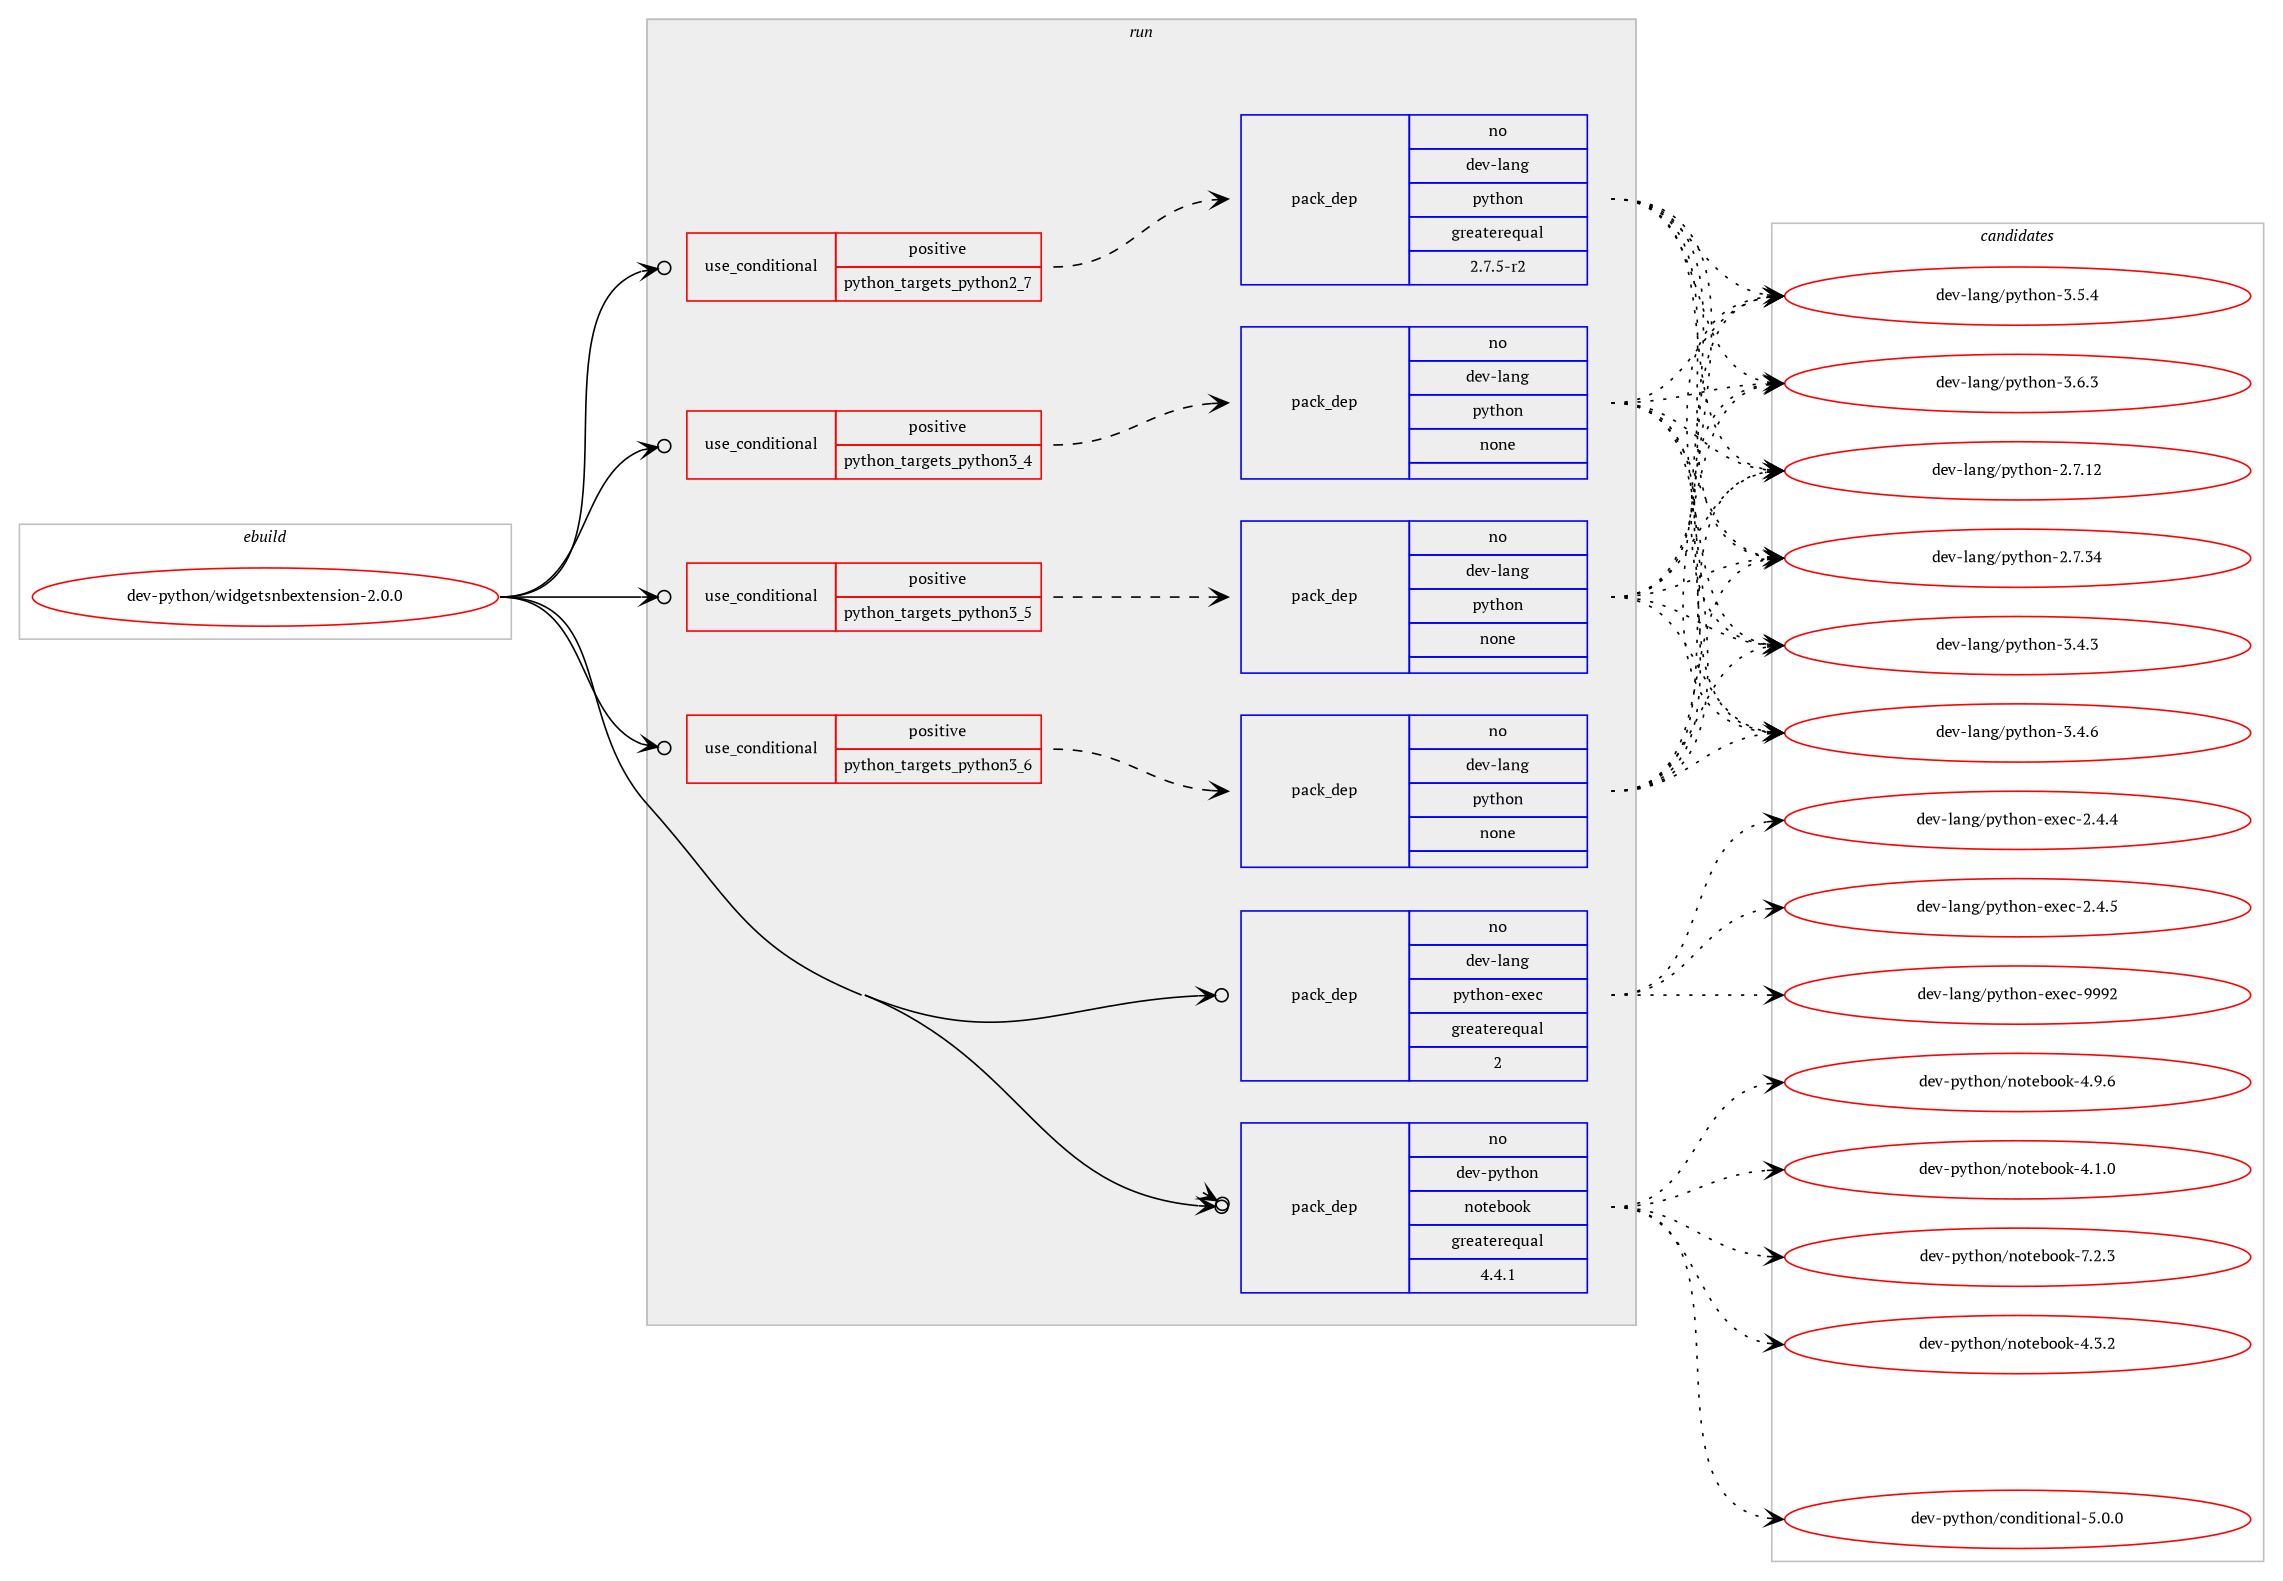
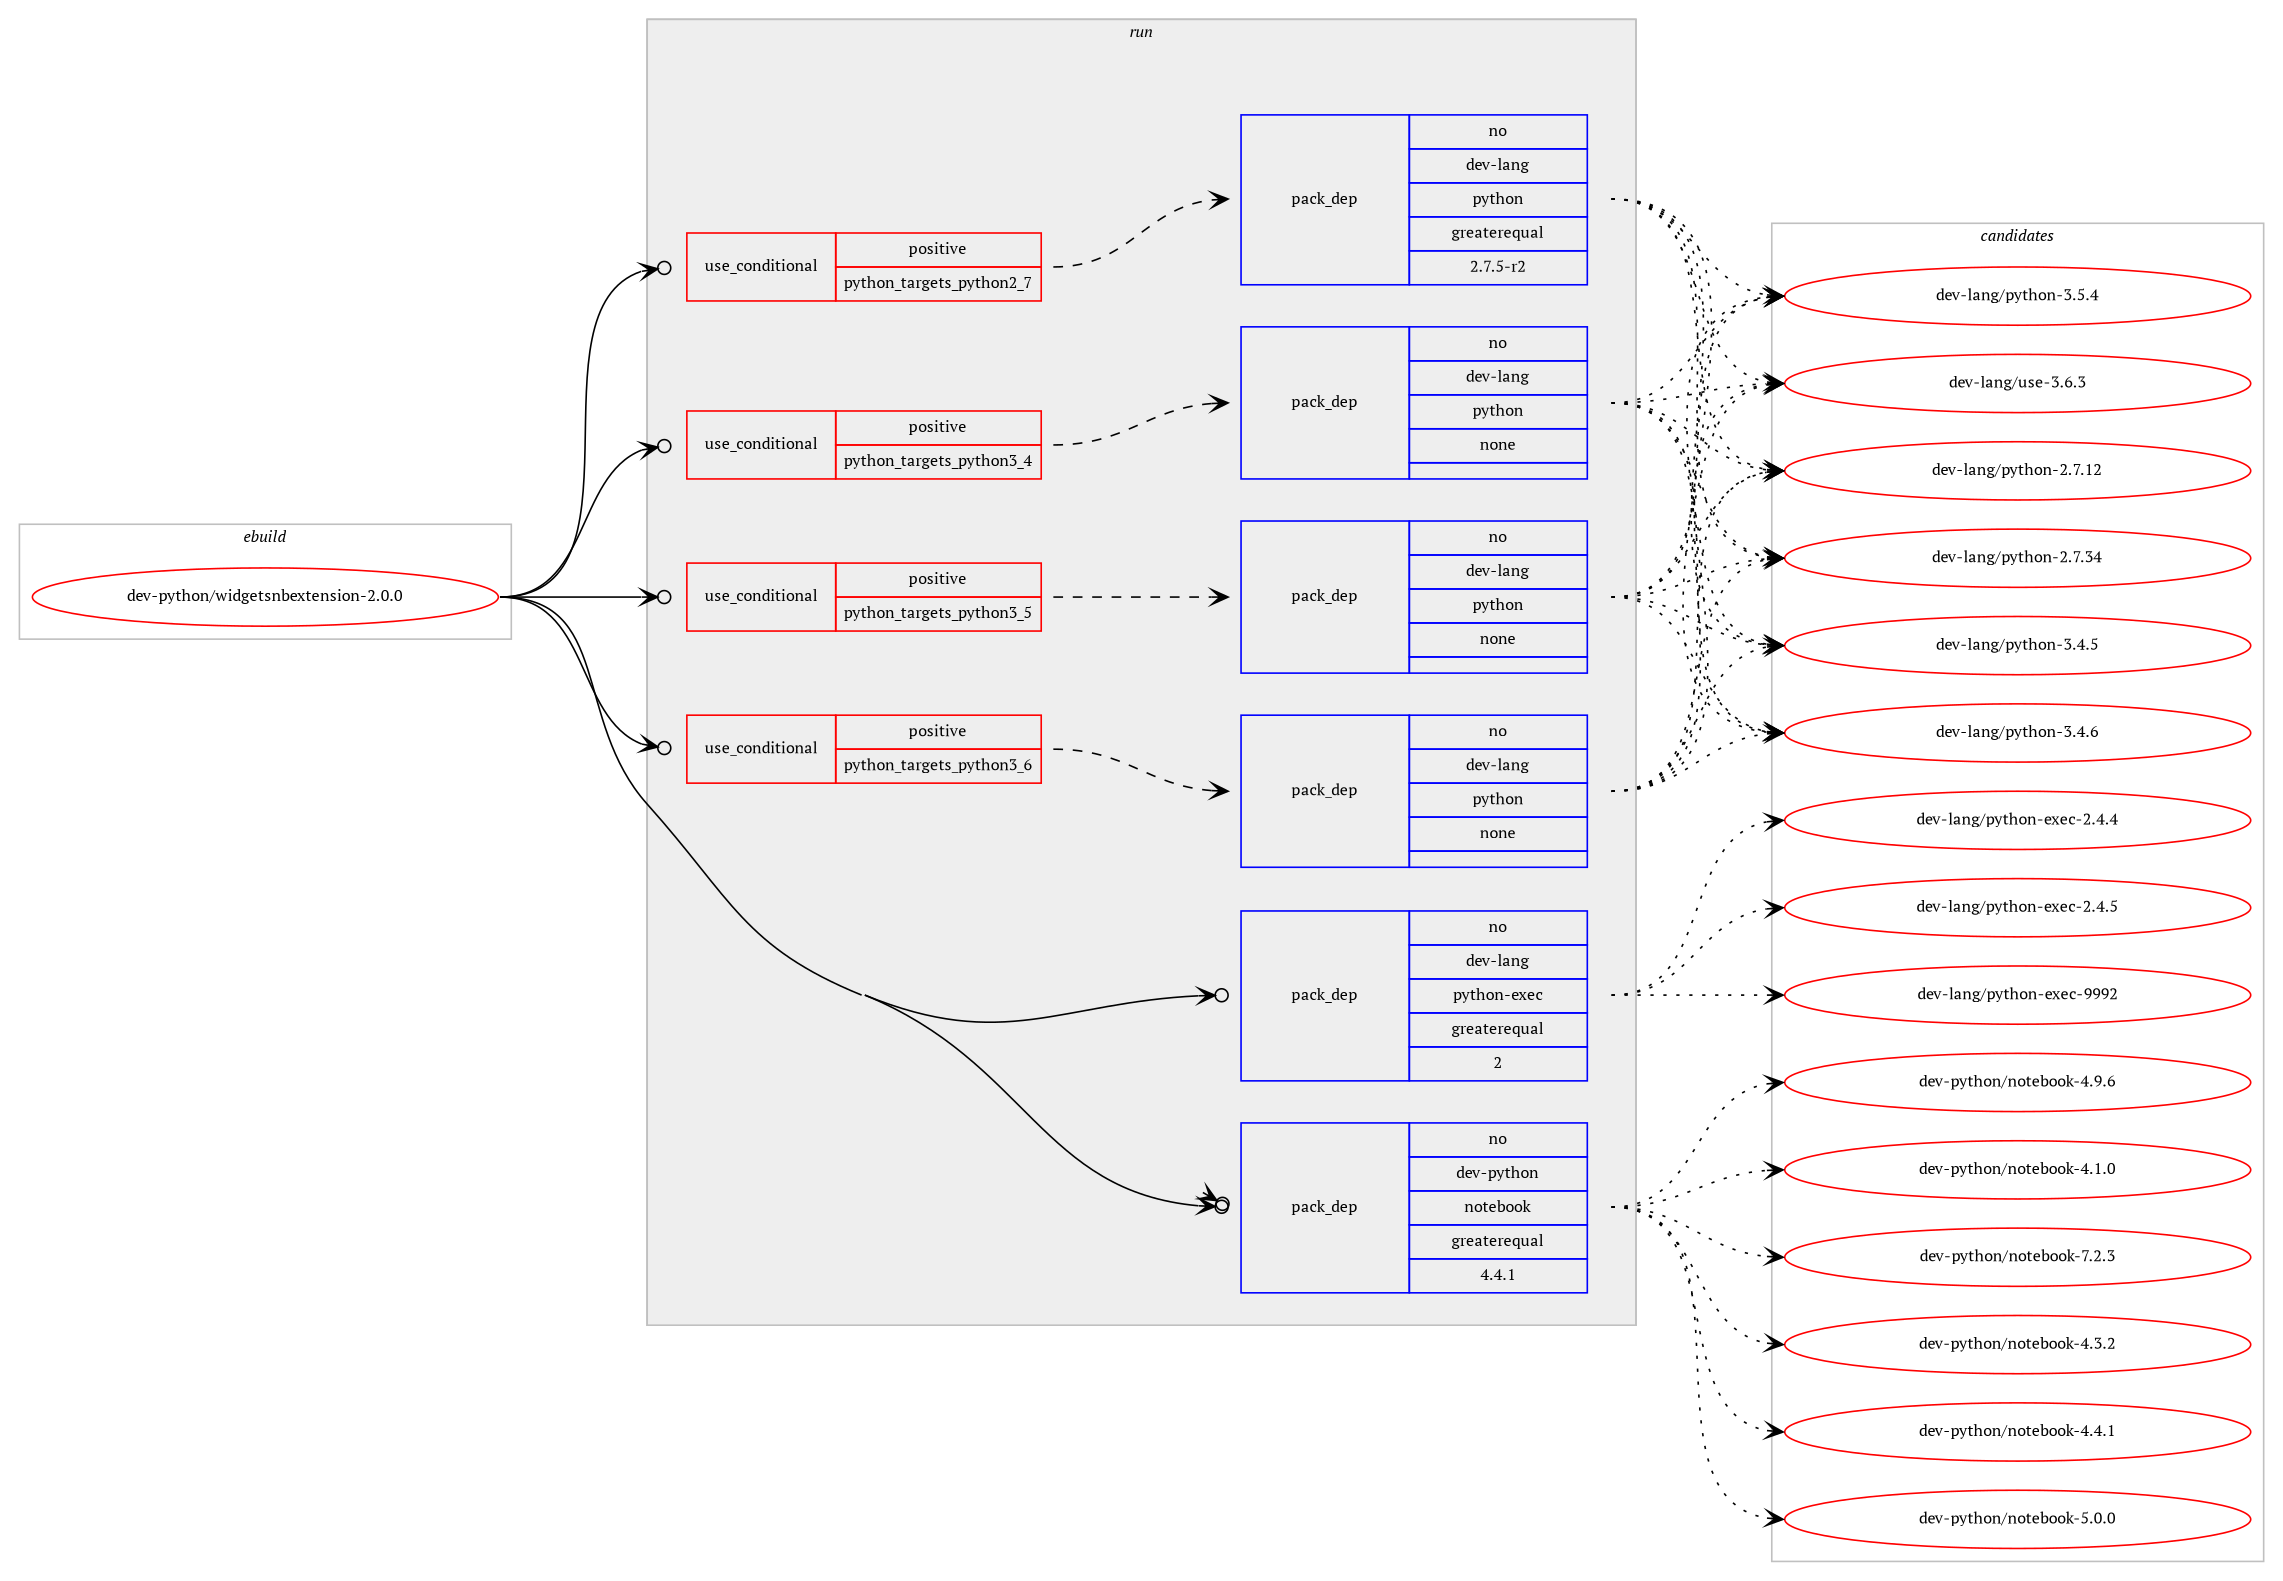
(2018, 383) -> (2018, 383)
(2018, 646) -> (2018, 646)
none -> (2018, 1432)
(2018, 1519) -> (2018, 1519)
